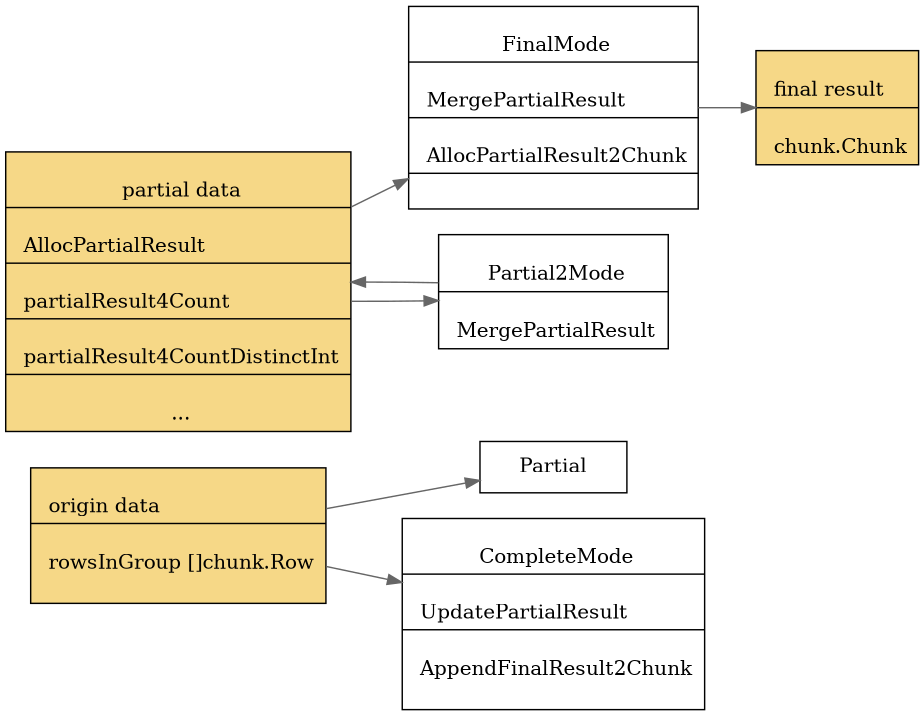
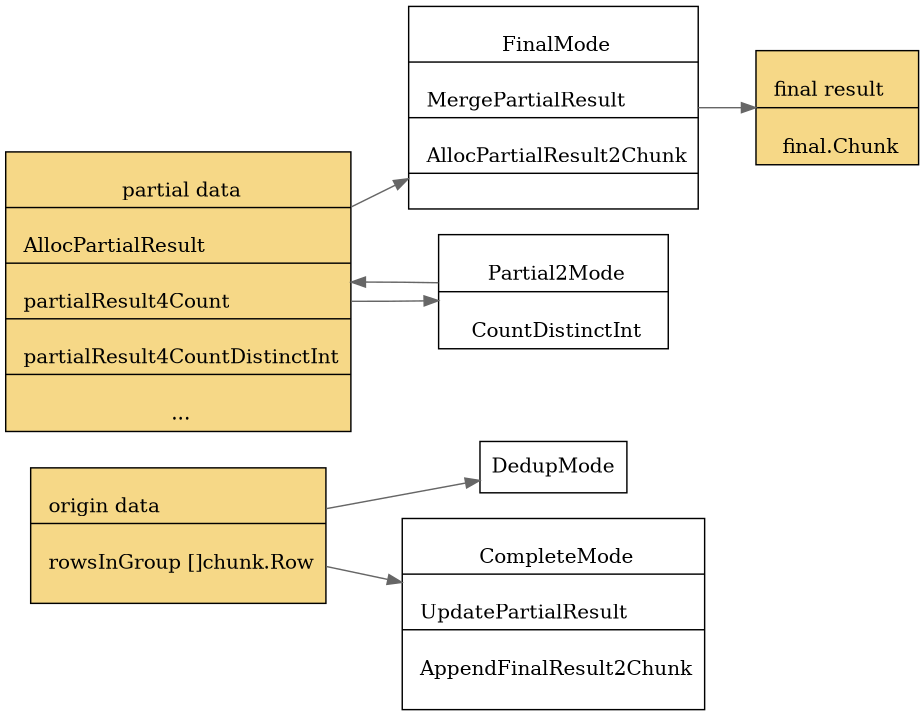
(837, 147) -> (837, 147)
(553, 331) -> (553, 331)
(553, 467) -> (553, 467)
